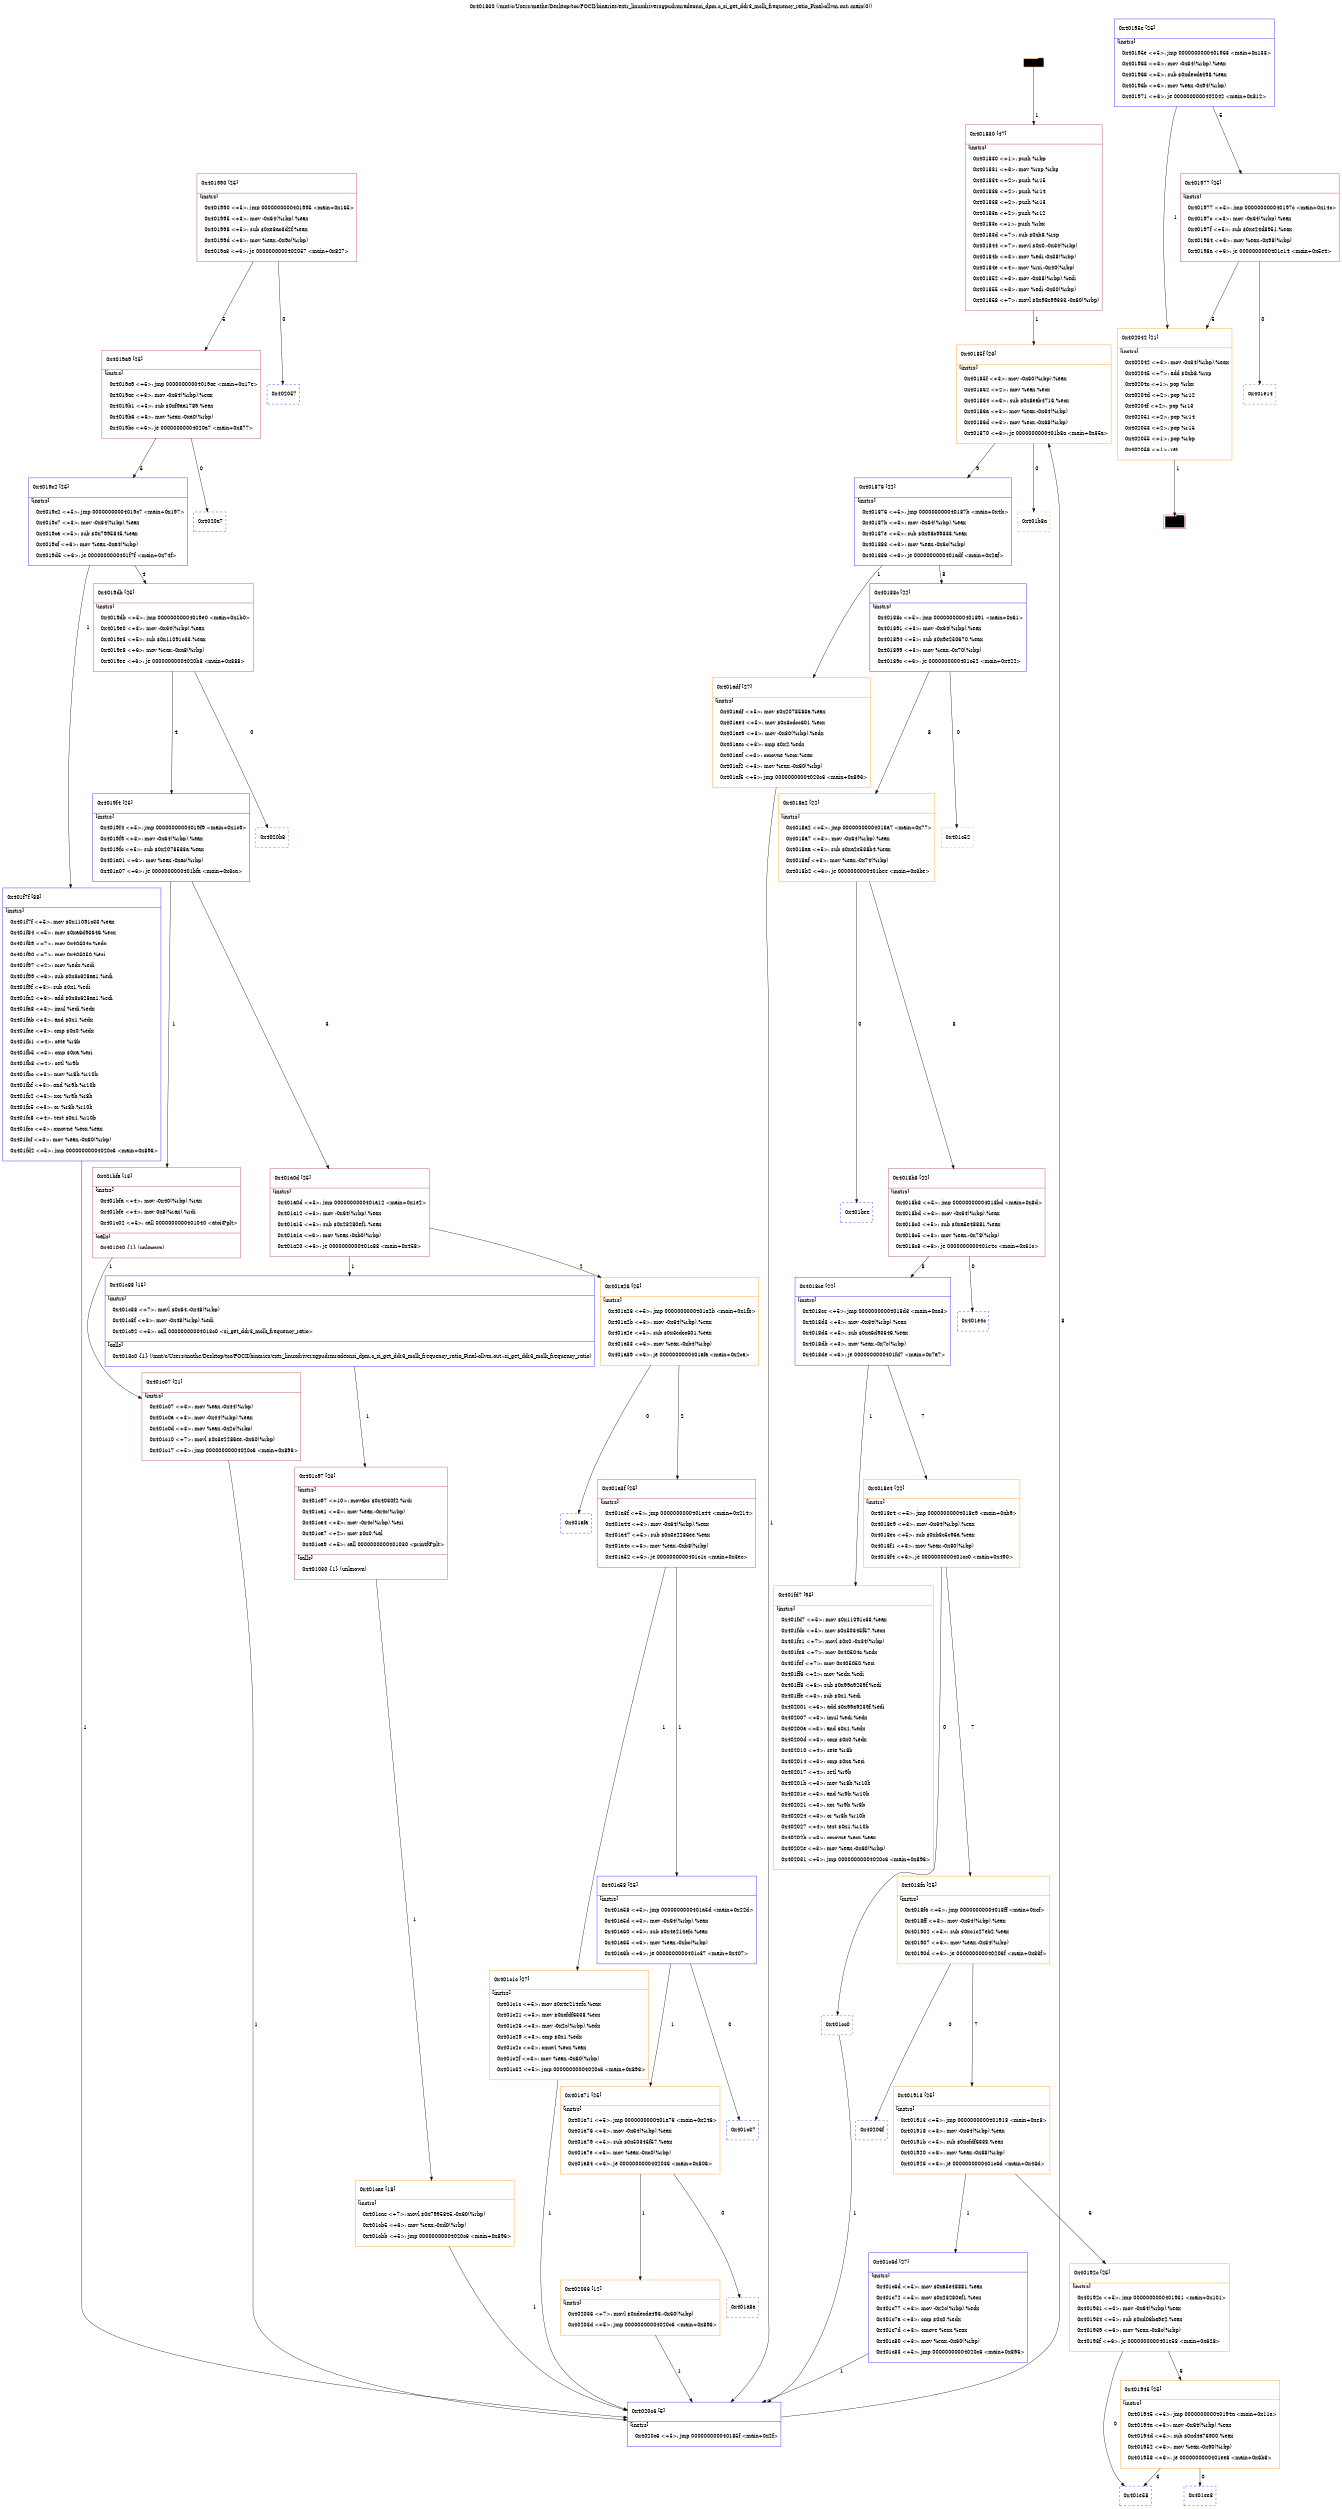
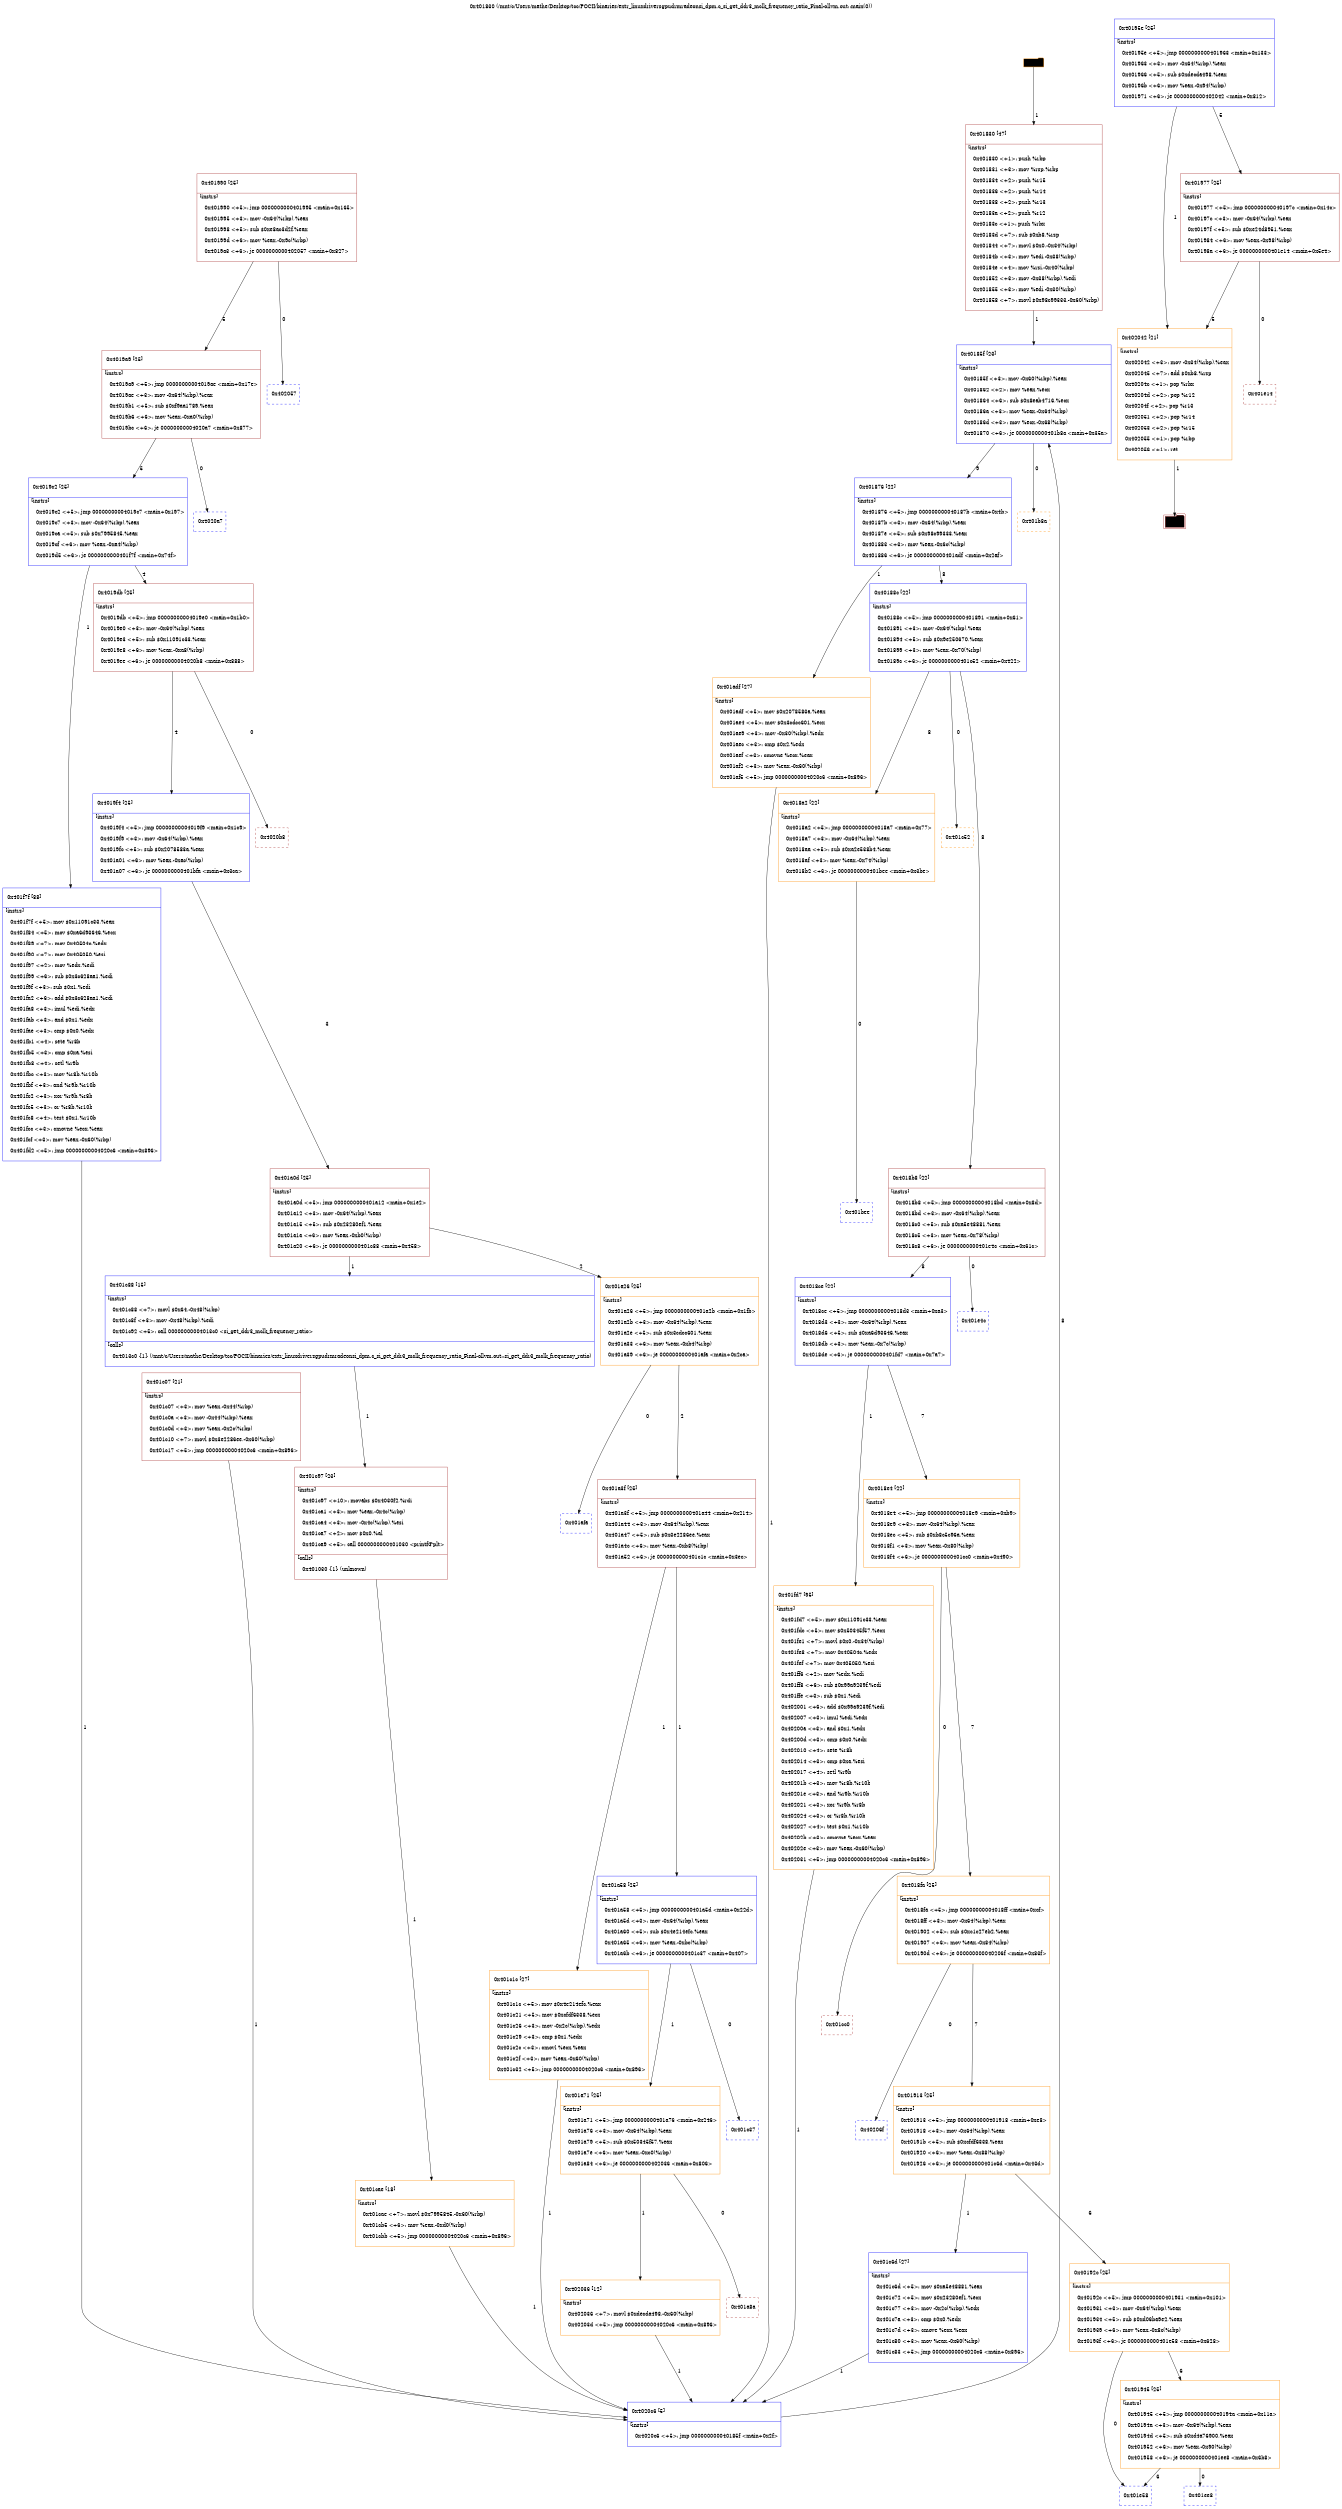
(1034, 394) -> (1034, 394)
(911, 1023) -> (980, 918)
(167, 1213) -> none
(848, 2229) -> (795, 2143)
